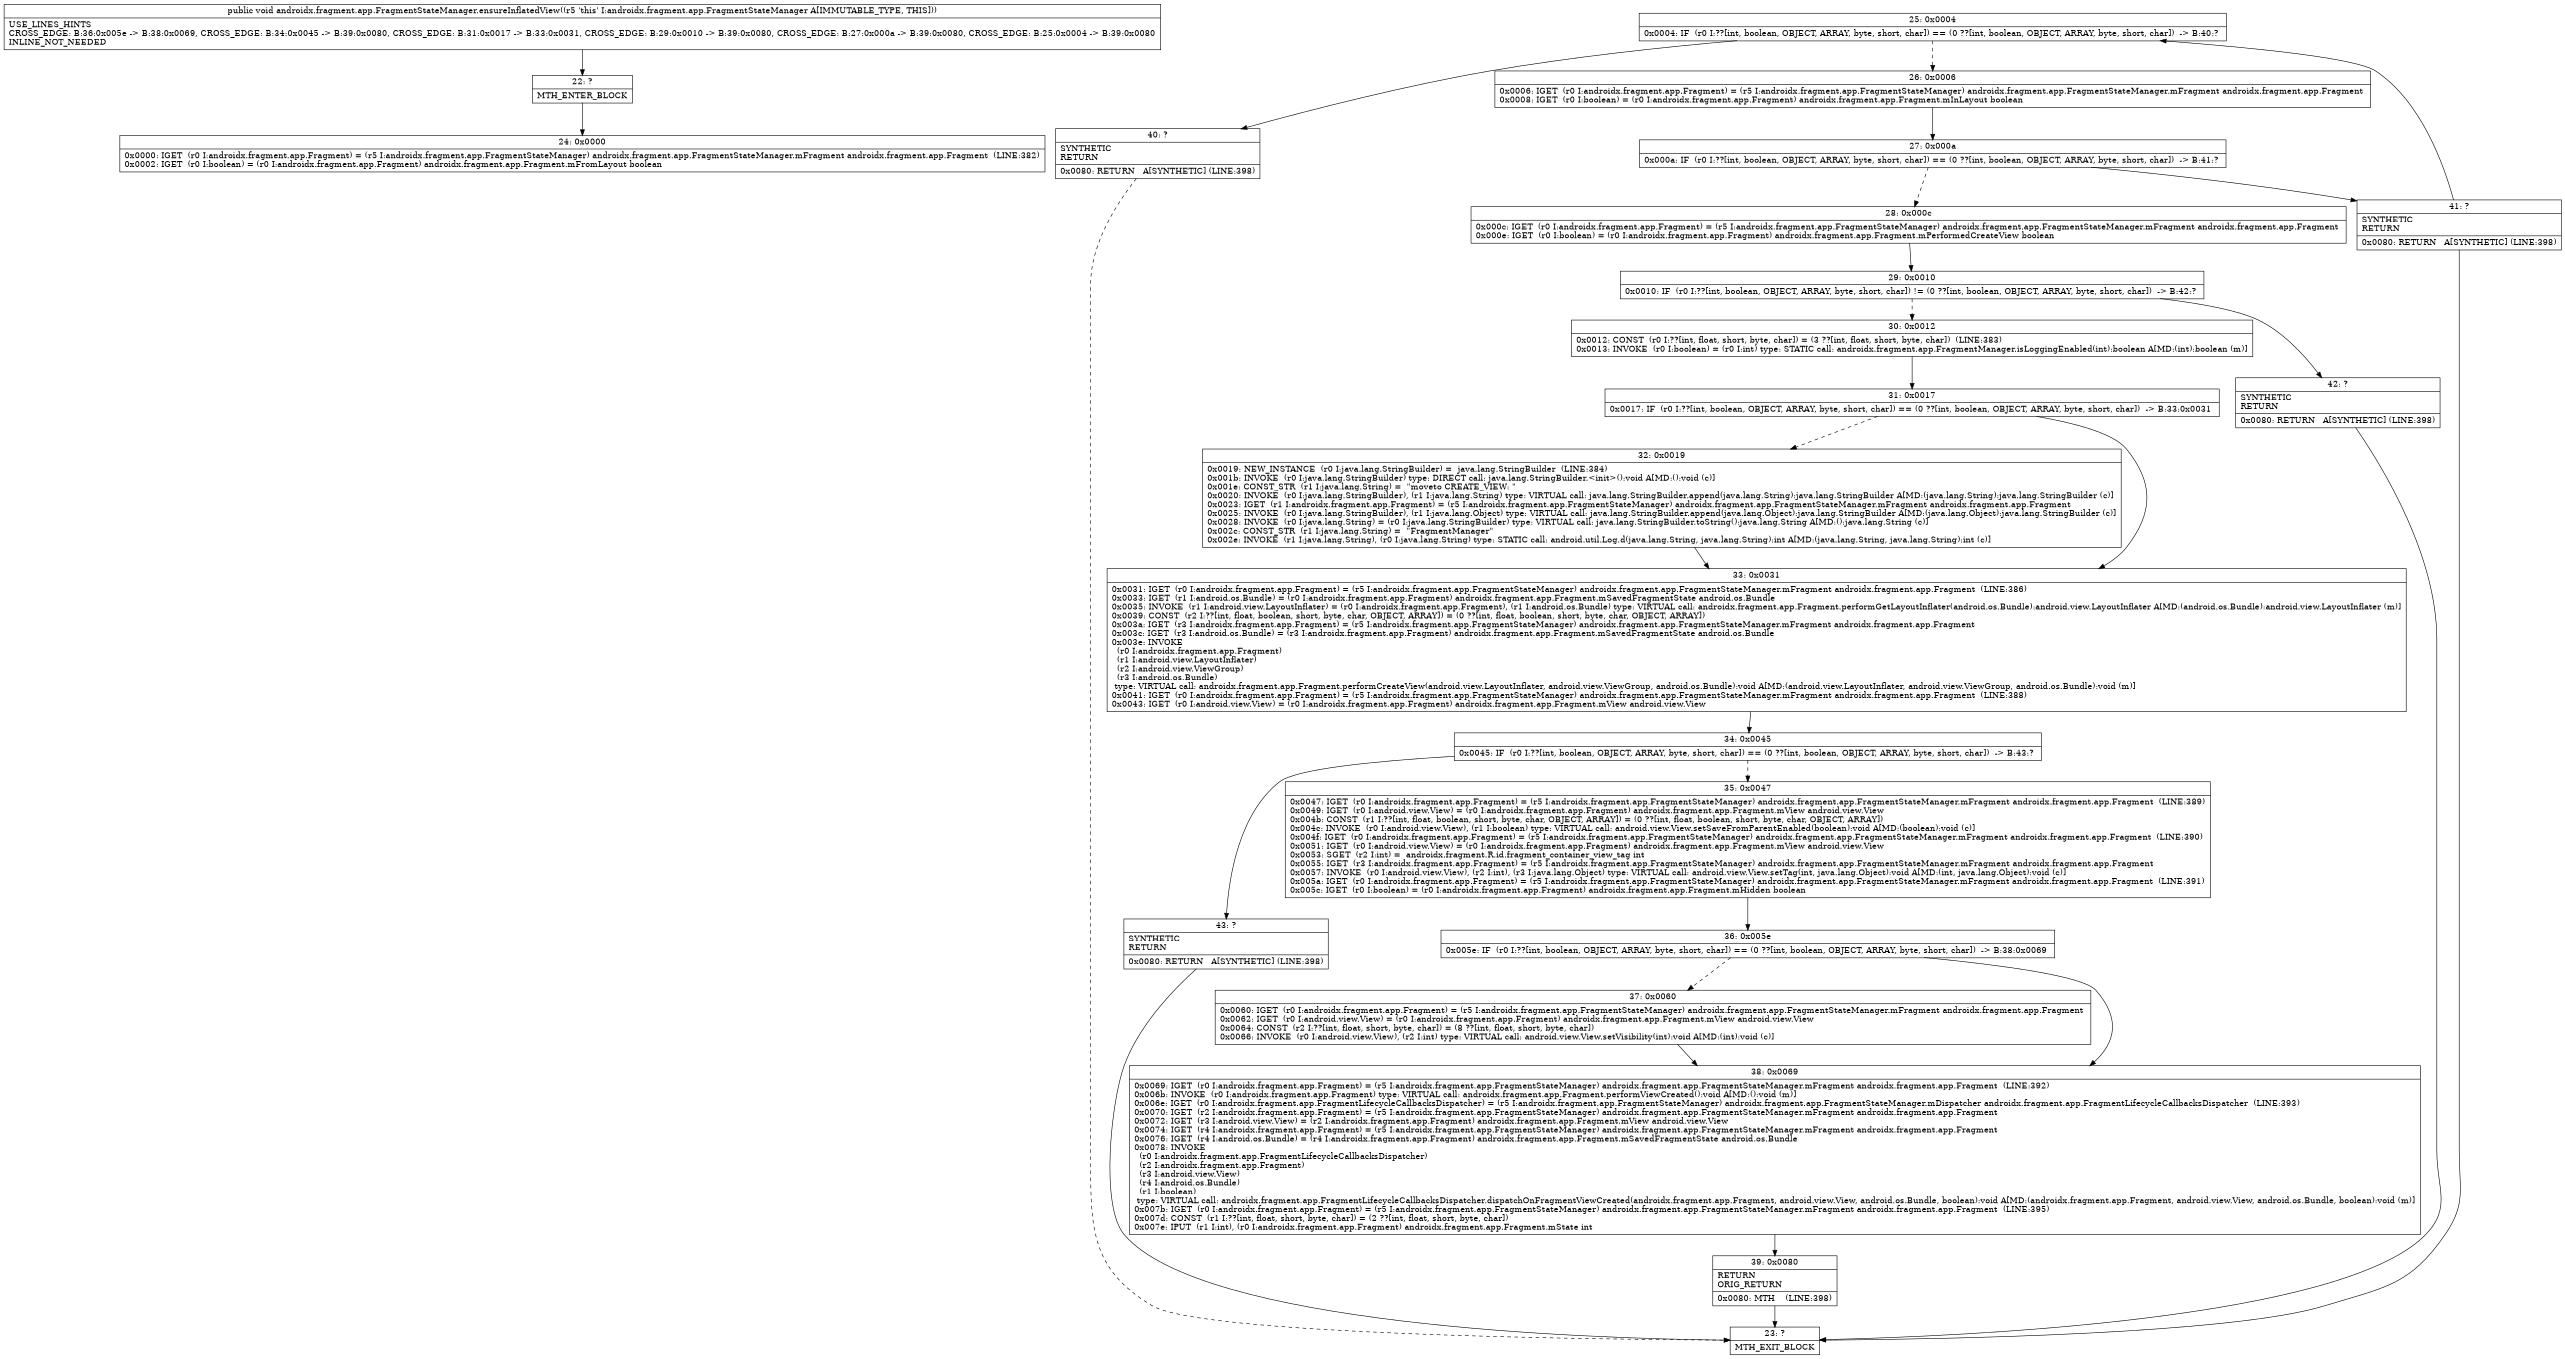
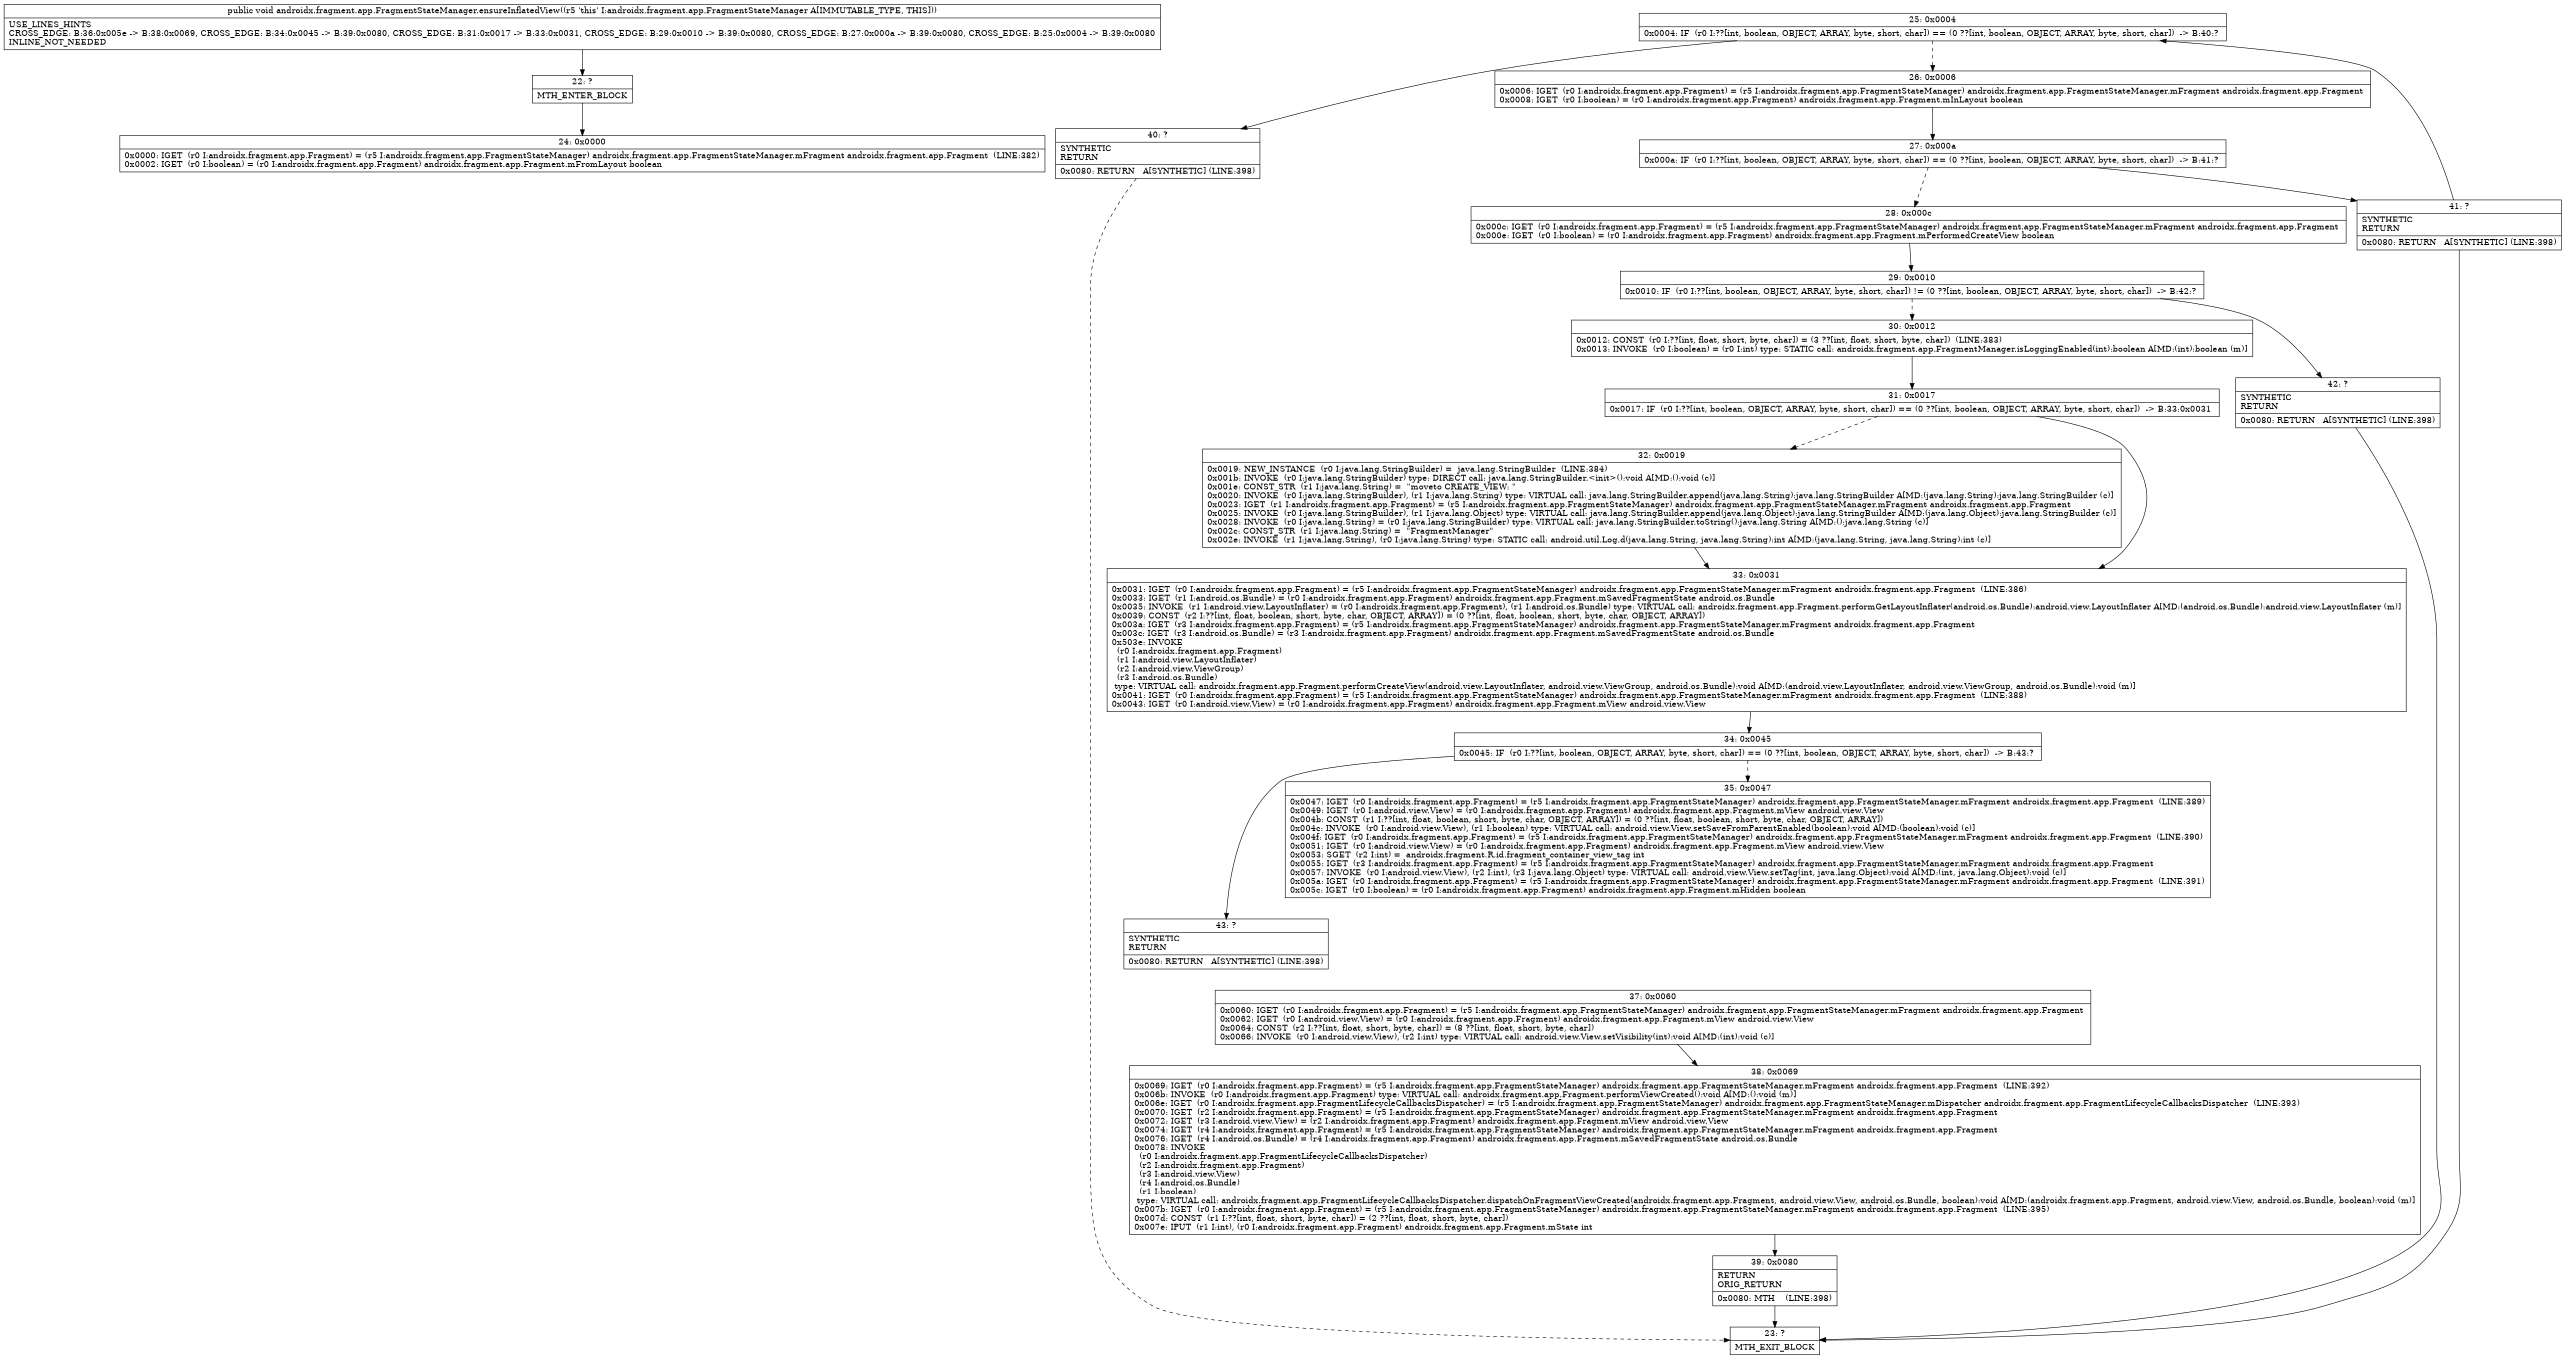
(1150, 642) -> (1150, 642)
(1748, 944) -> none
(1271, 1298) -> none
